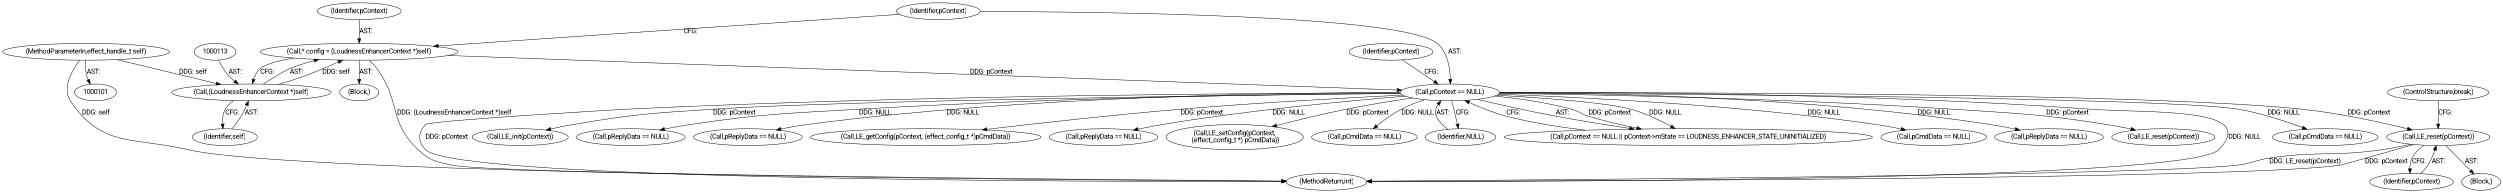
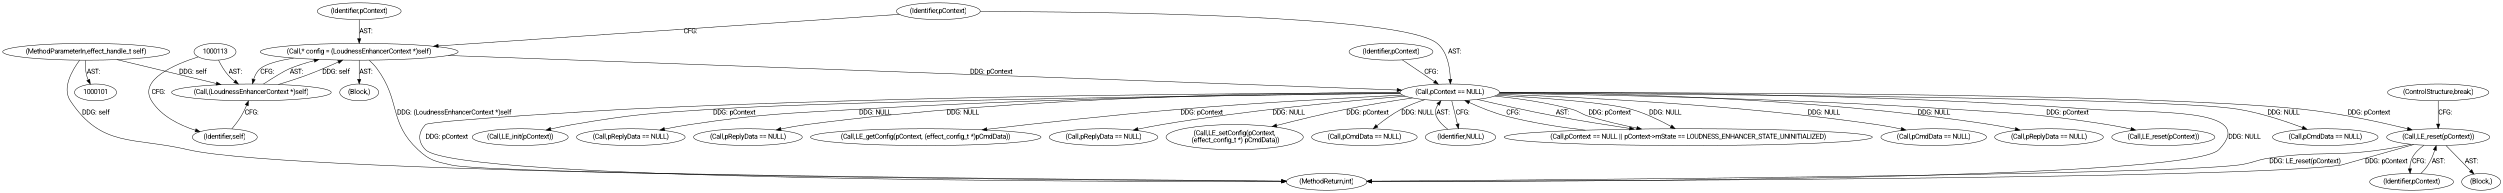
(225, 111) -> (149, 92)
(253, 113) -> (253, 113)
